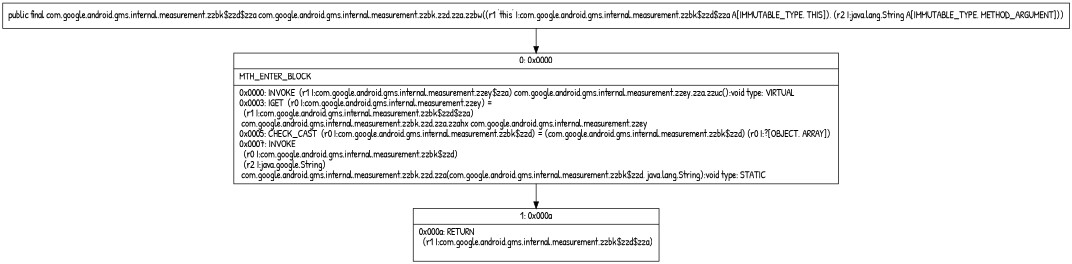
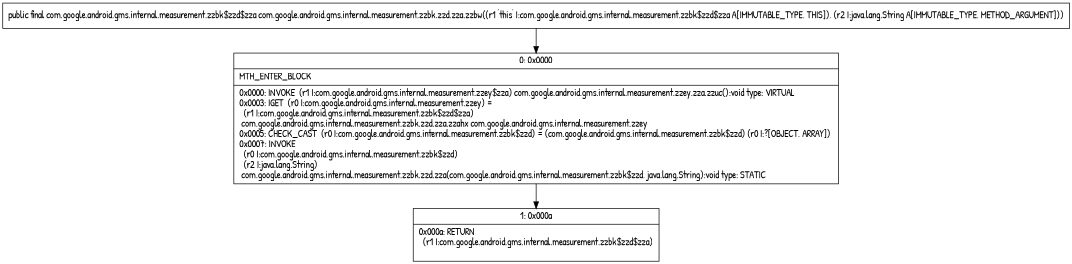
(283, 165) -> (279, 165)
